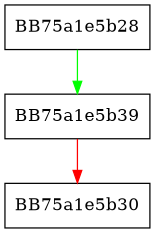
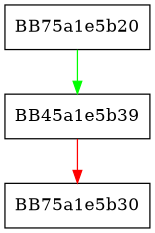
(77, 27) -> (77, 27)
(77, 116) -> (77, 116)
